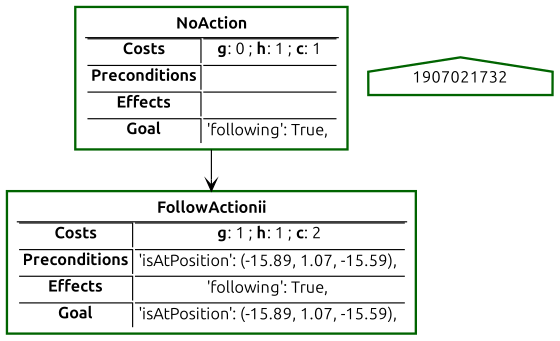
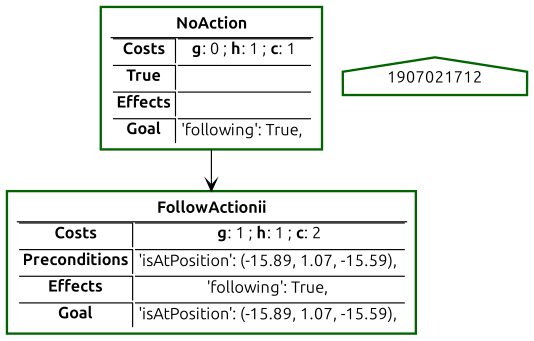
(144, 76) -> (144, 76)
(460, 78) -> (435, 78)
